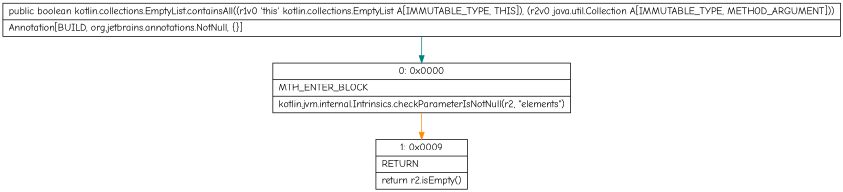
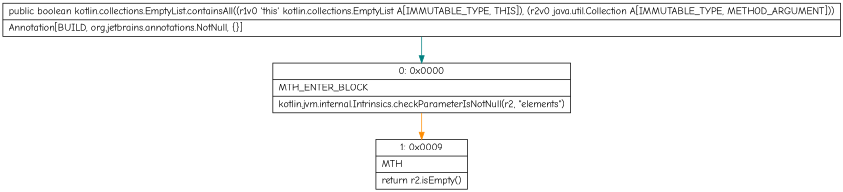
(400, 164) -> (392, 164)
